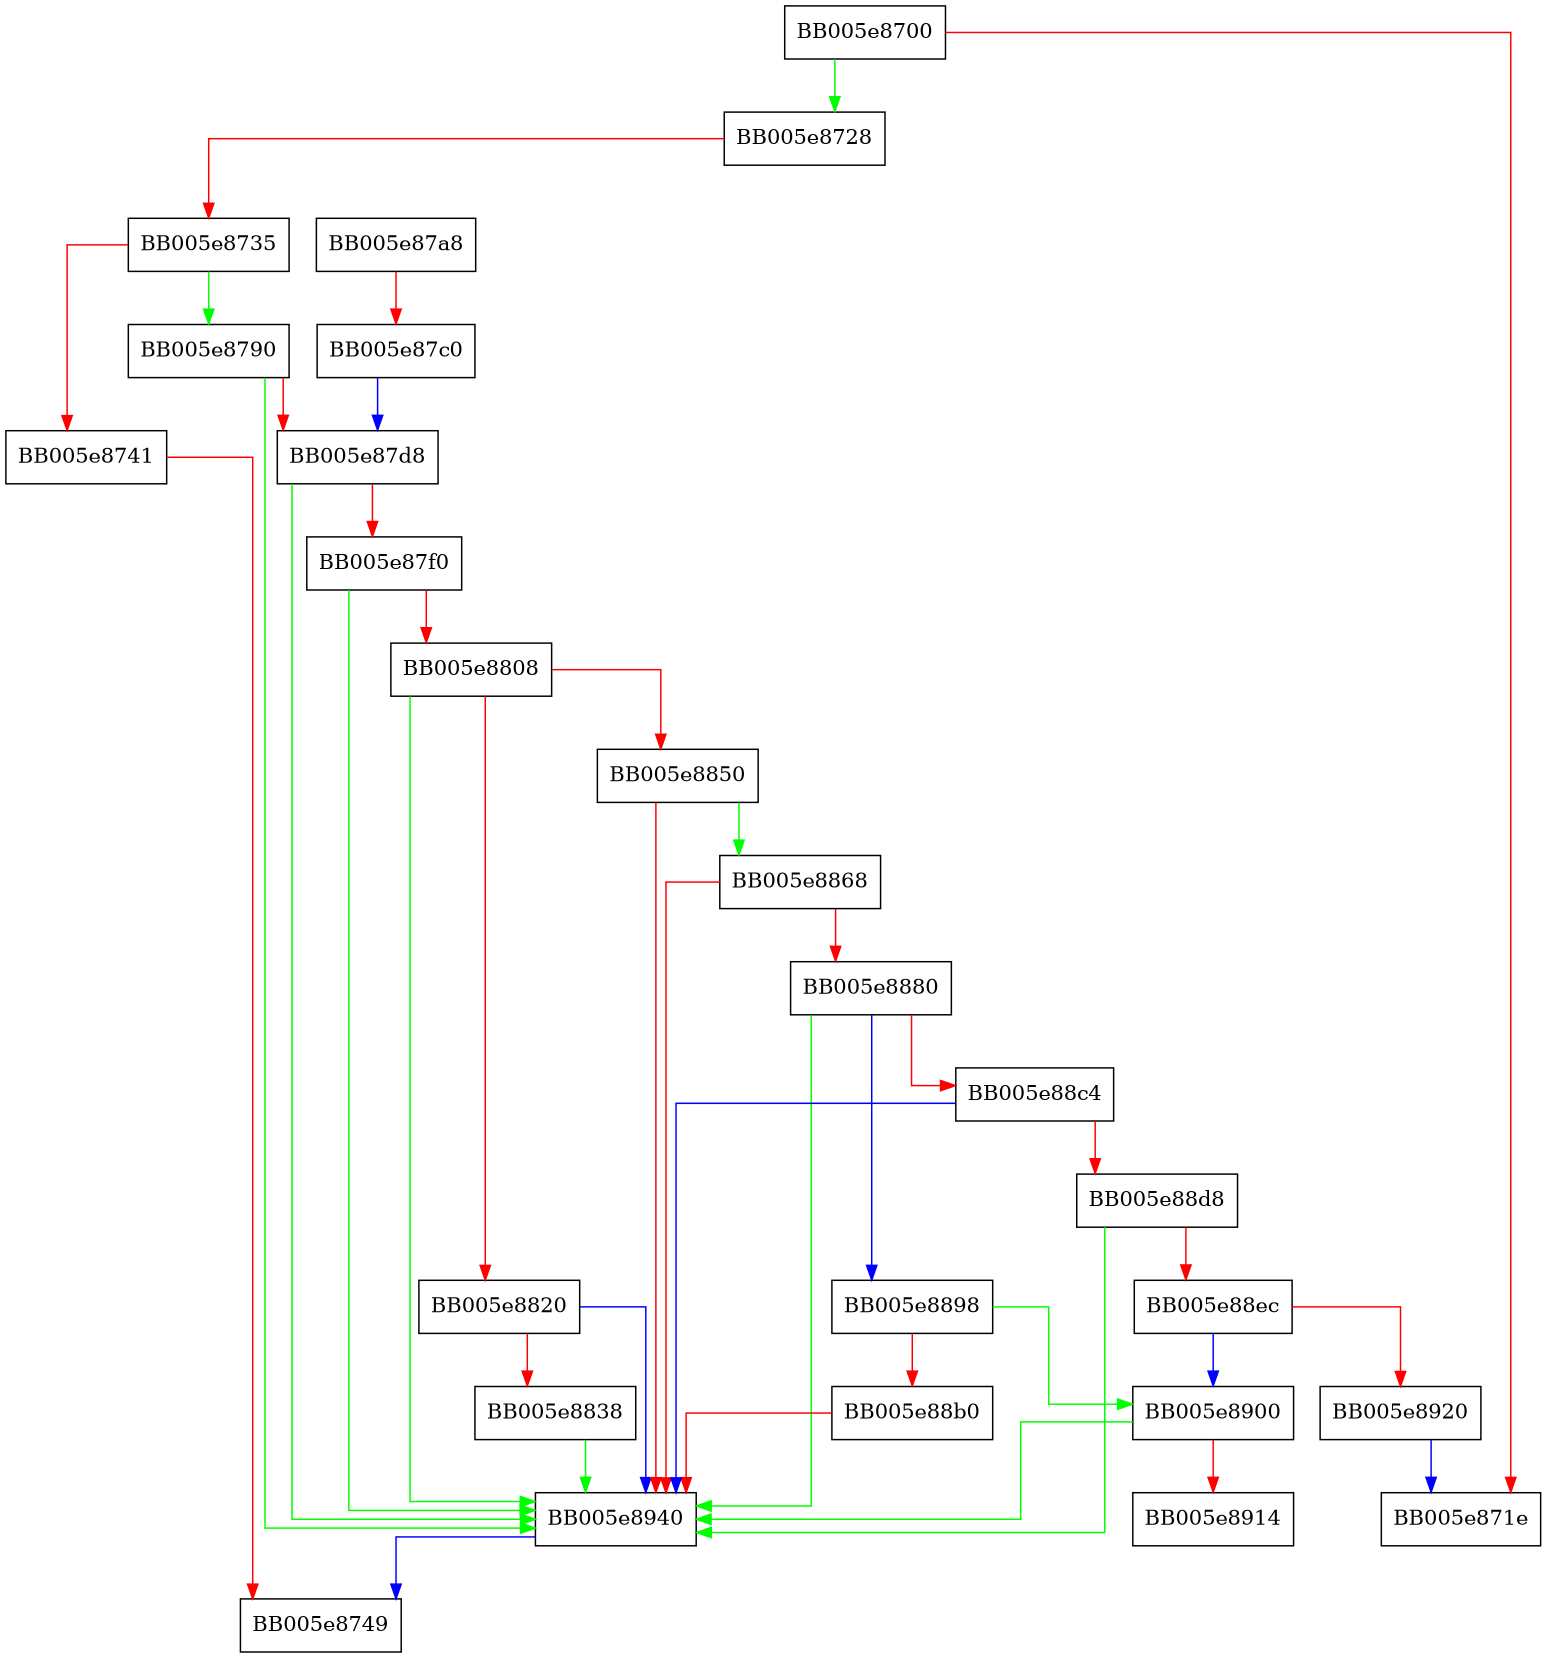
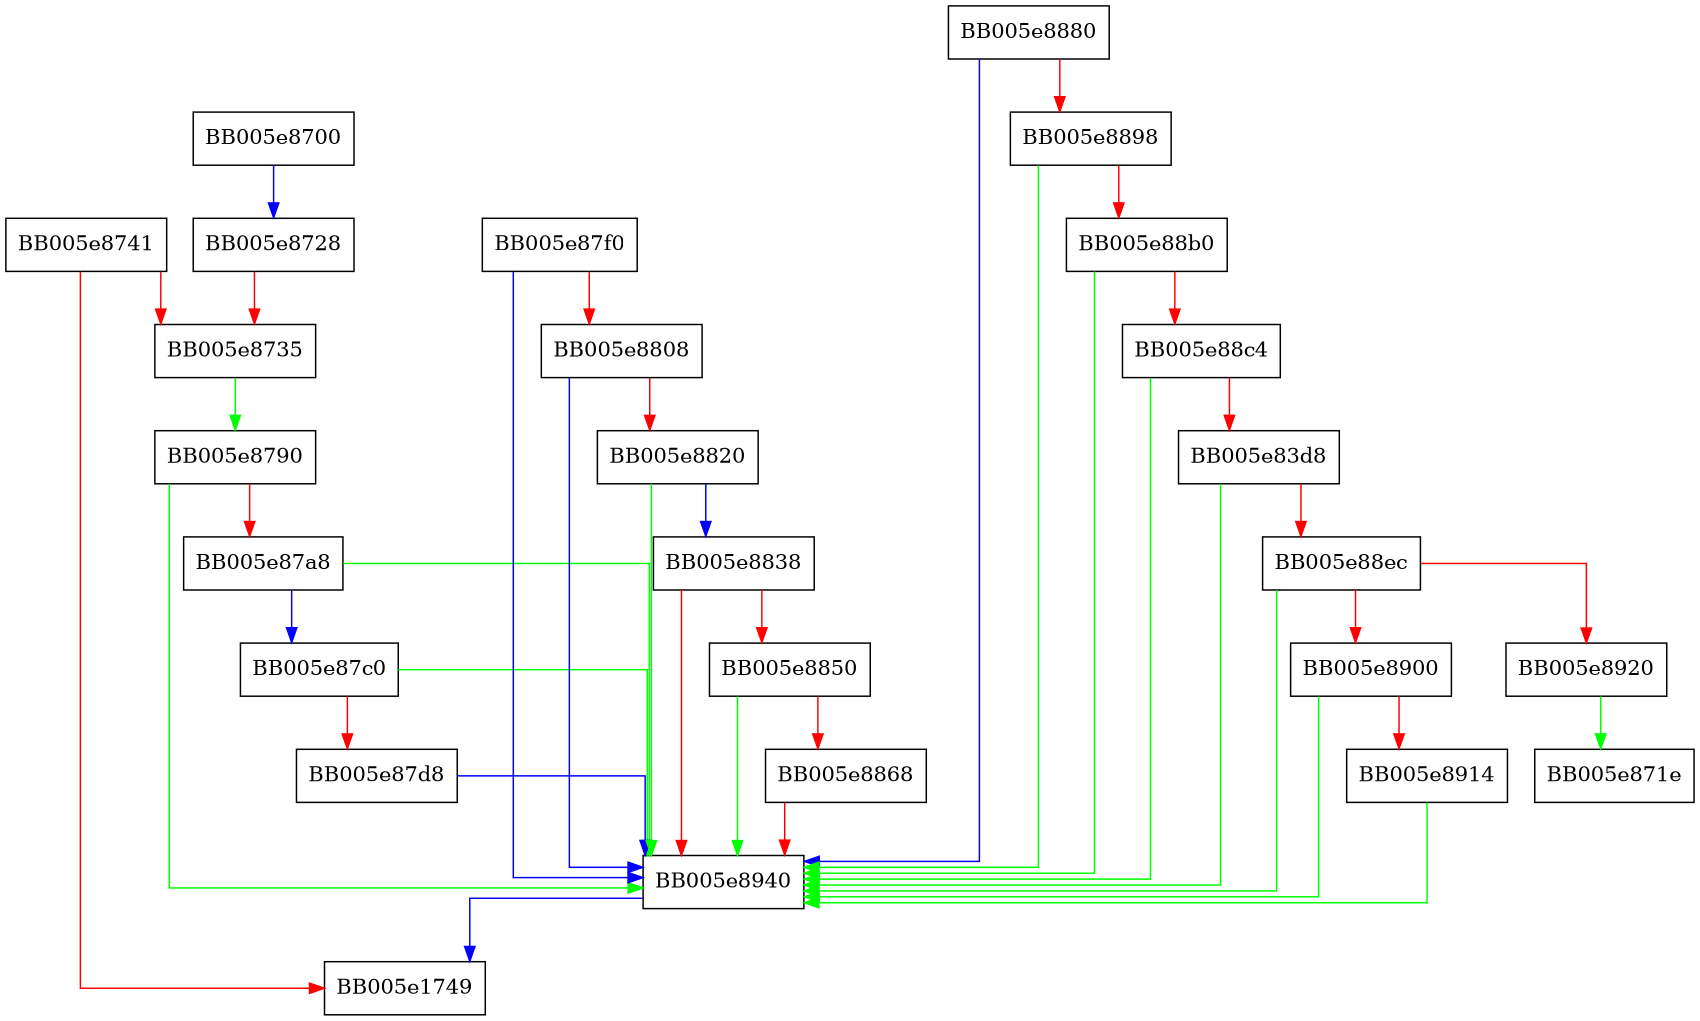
(835, 78) -> (274, 184)
(396, 290) -> (292, 609)
(67, 300) -> (161, 290)
(283, 397) -> (250, 503)
(378, 397) -> (347, 715)
(1511, 472) -> none
(372, 503) -> none
none -> (635, 563)
none -> (608, 670)
(639, 670) -> (762, 609)
(739, 821) -> (818, 715)
none -> (1277, 875)
none -> (1332, 903)
(836, 928) -> none
(912, 1065) -> (1175, 290)
(292, 1116) -> (584, 776)
(349, 1136) -> (513, 632)
(656, 1140) -> (738, 769)
(872, 1140) -> (1060, 78)
(676, 1151) -> (1150, 794)
(410, 1154) -> (569, 652)
(1157, 1201) -> (1259, 457)
(811, 1311) -> (979, 540)
(527, 1352) -> (706, 503)
(1213, 1352) -> (1356, 609)
(646, 1359) -> (651, 662)
(1049, 1362) -> (1038, 626)
(726, 1413) -> (1094, 710)
(586, 1459) -> (681, 715)
(1431, 1459) -> (1601, 715)
(321, 1625) -> (405, 988)
